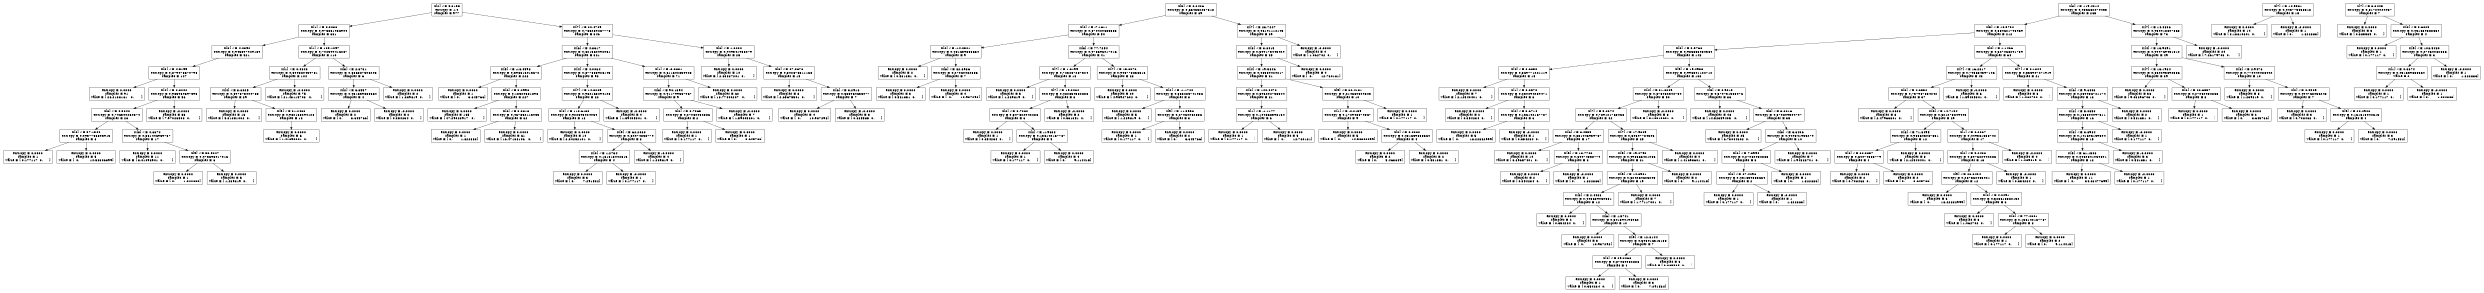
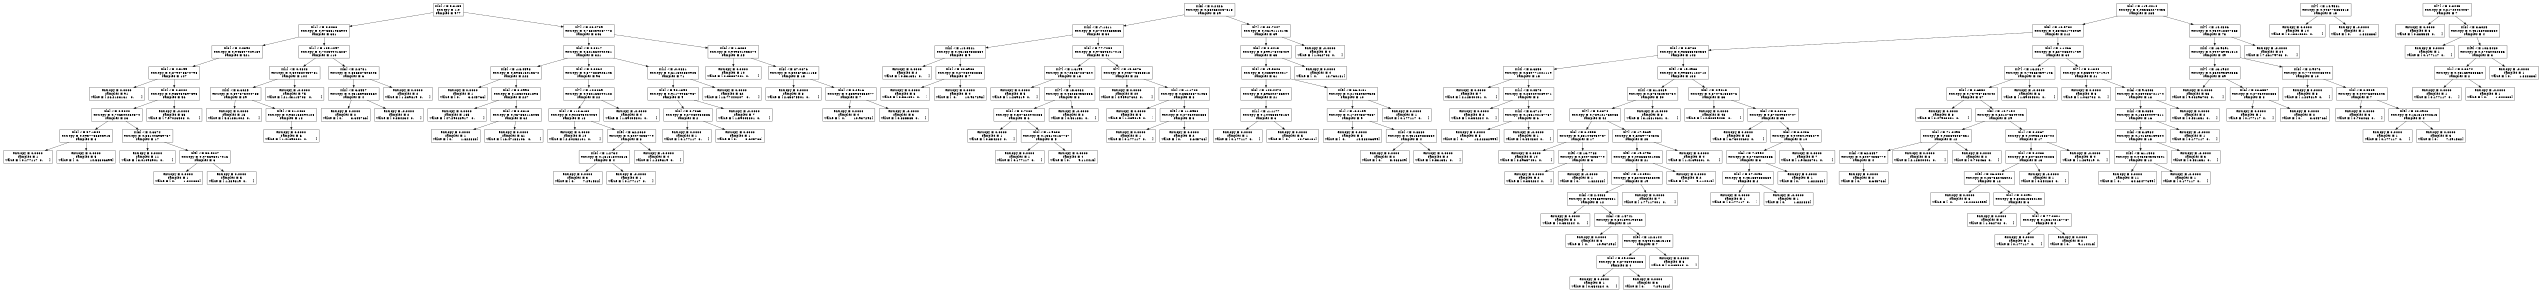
(2402, 73) -> (2460, 73)
(2082, 157) -> (2141, 157)
(1857, 166) -> (1960, 146)
